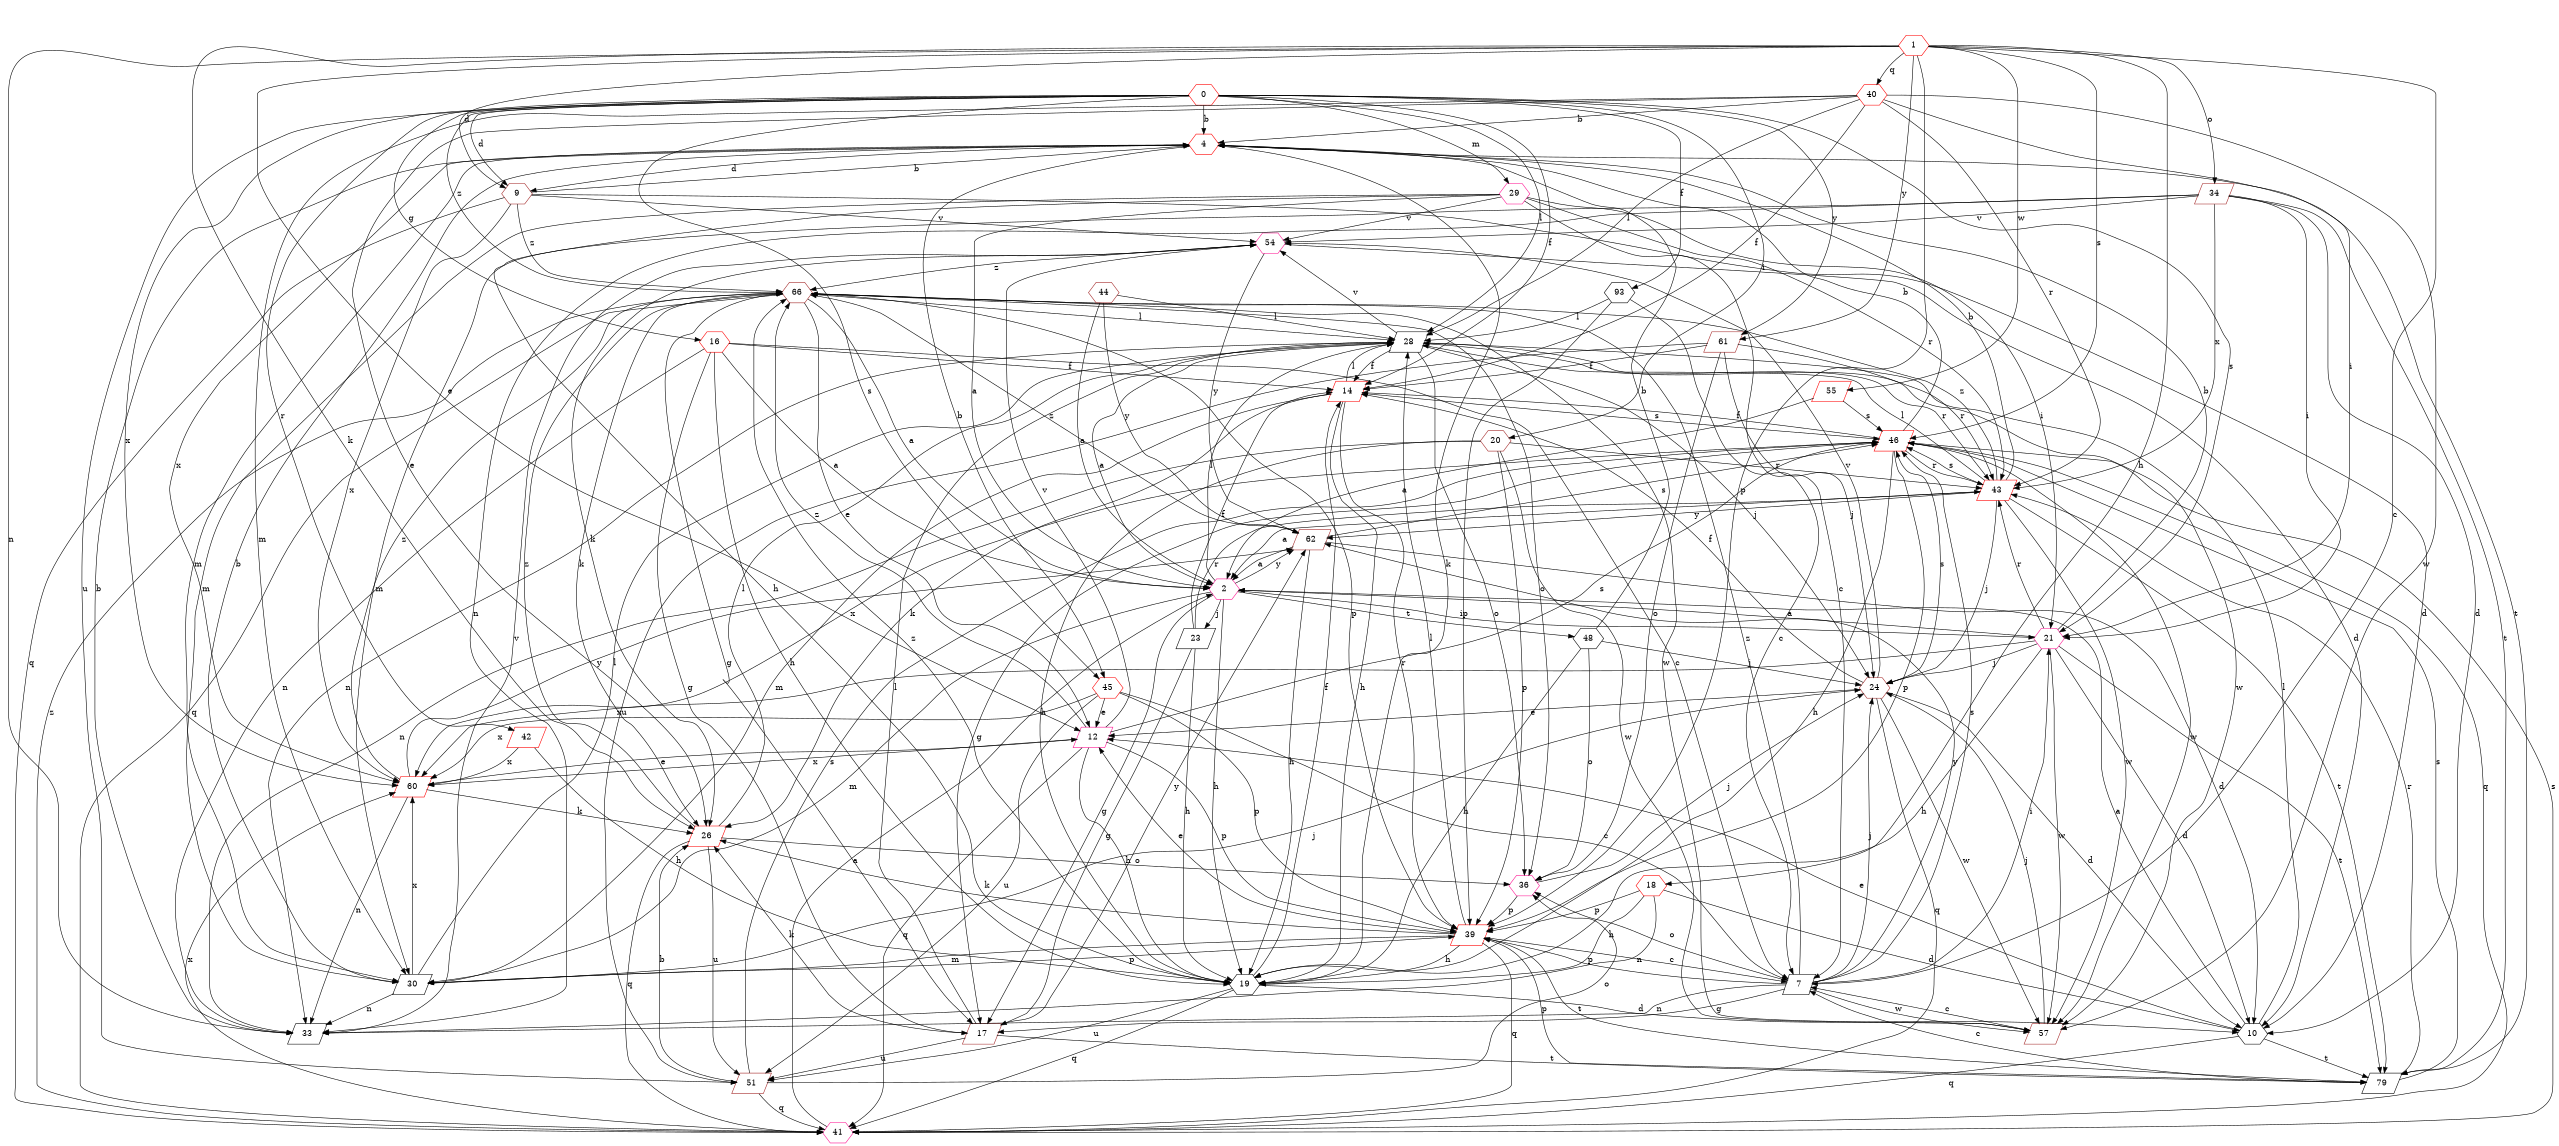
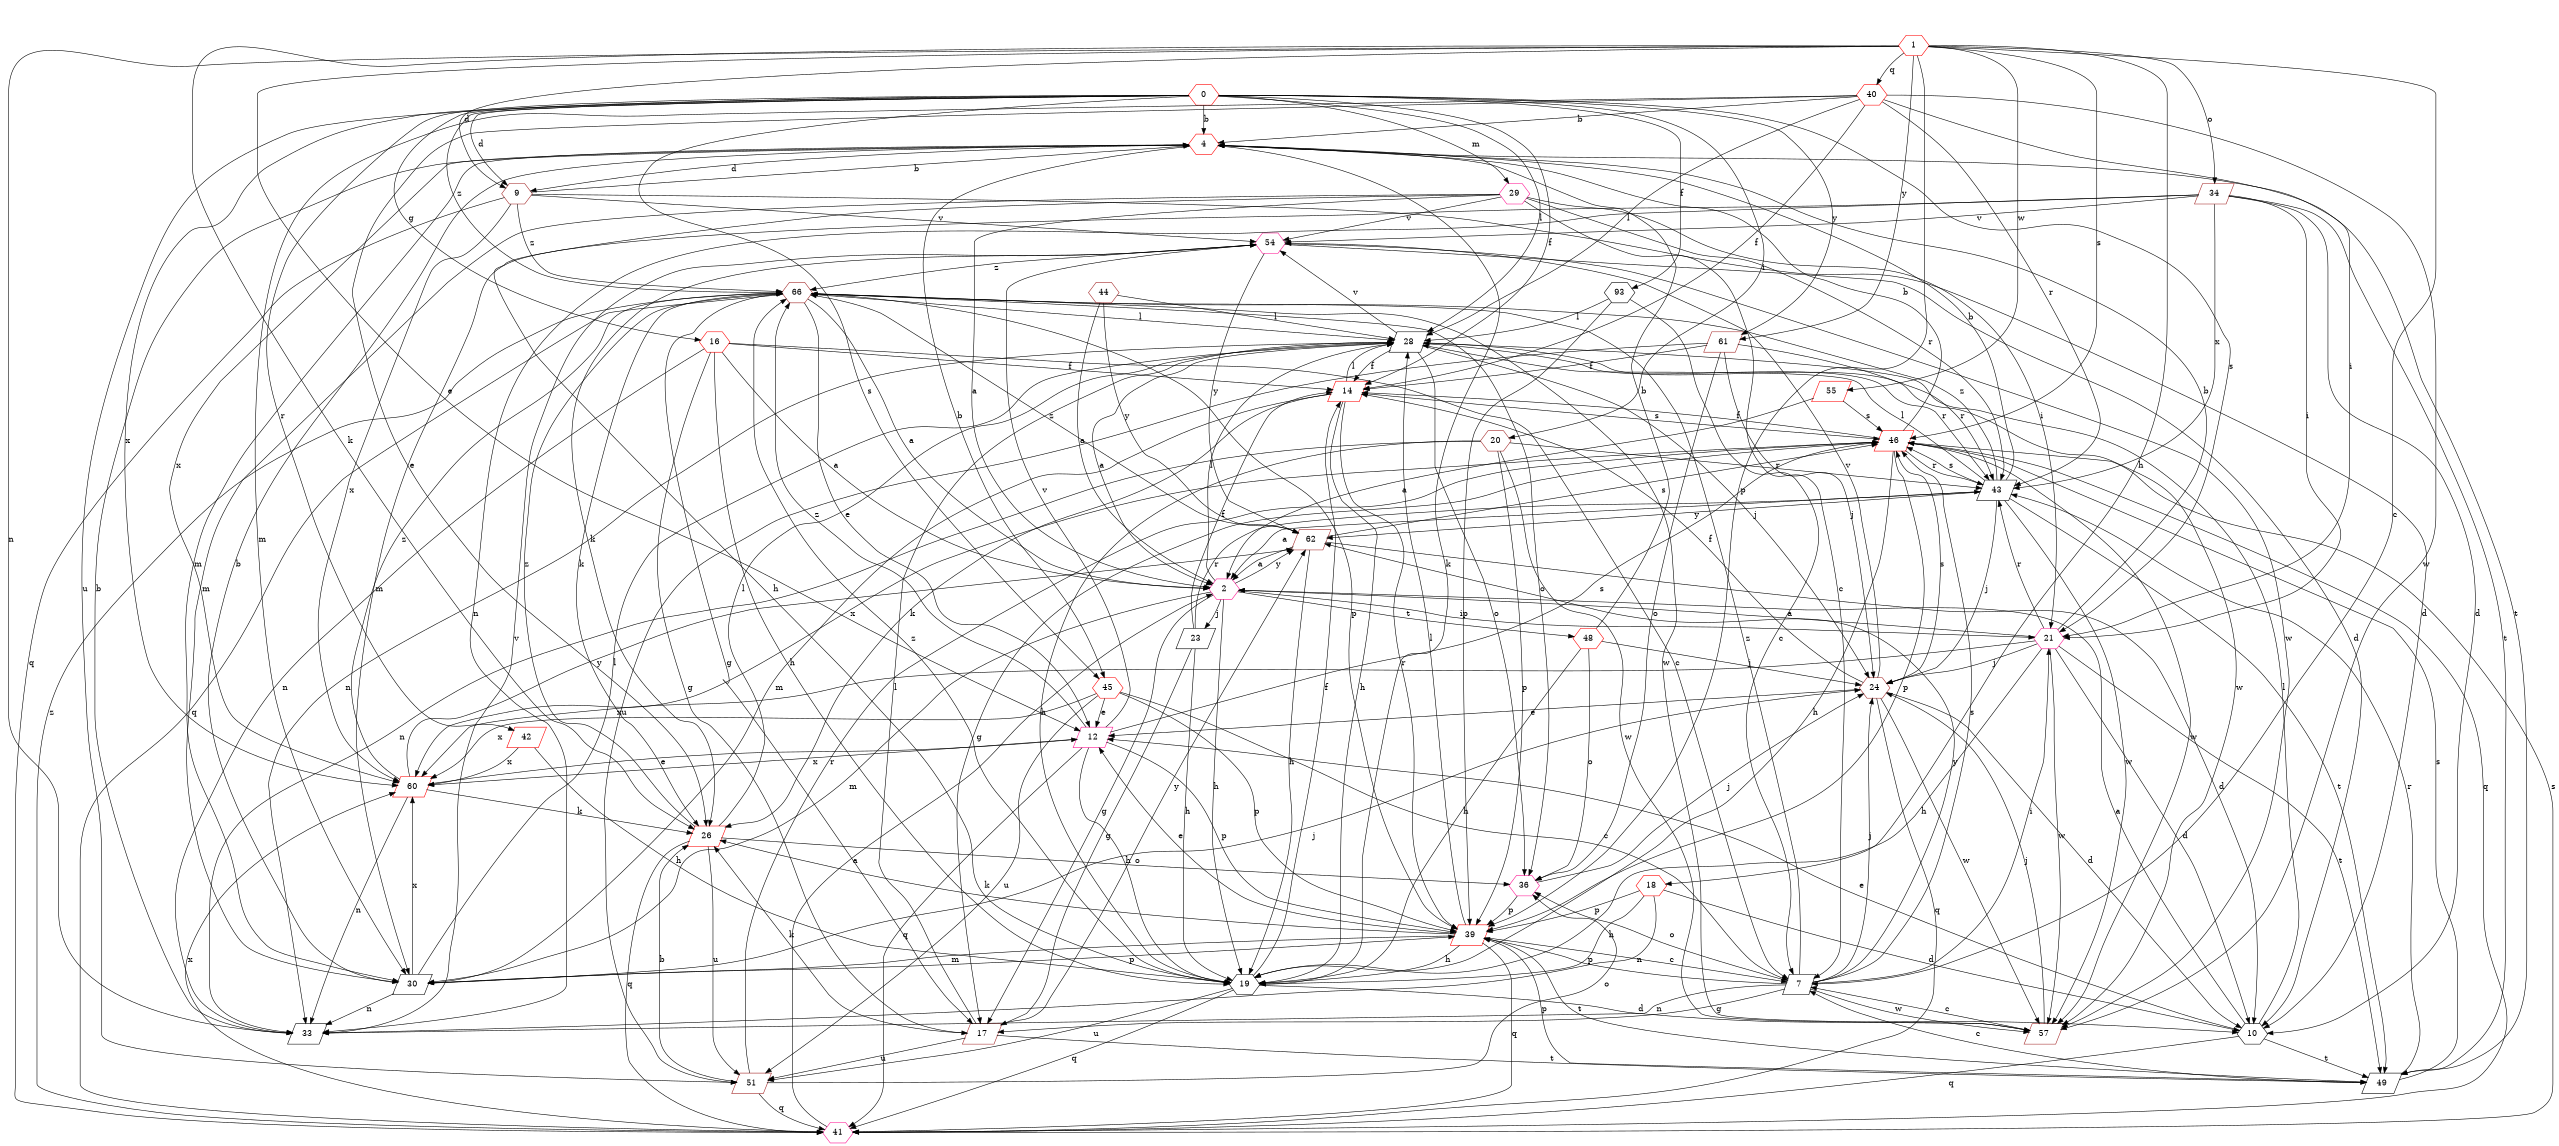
none -> (2077, 415)
(1997, 490) -> (1997, 490)
(1588, 639) -> (1588, 639)
(832, 762) -> (832, 762)
(2382, 1083) -> (2382, 1083)
